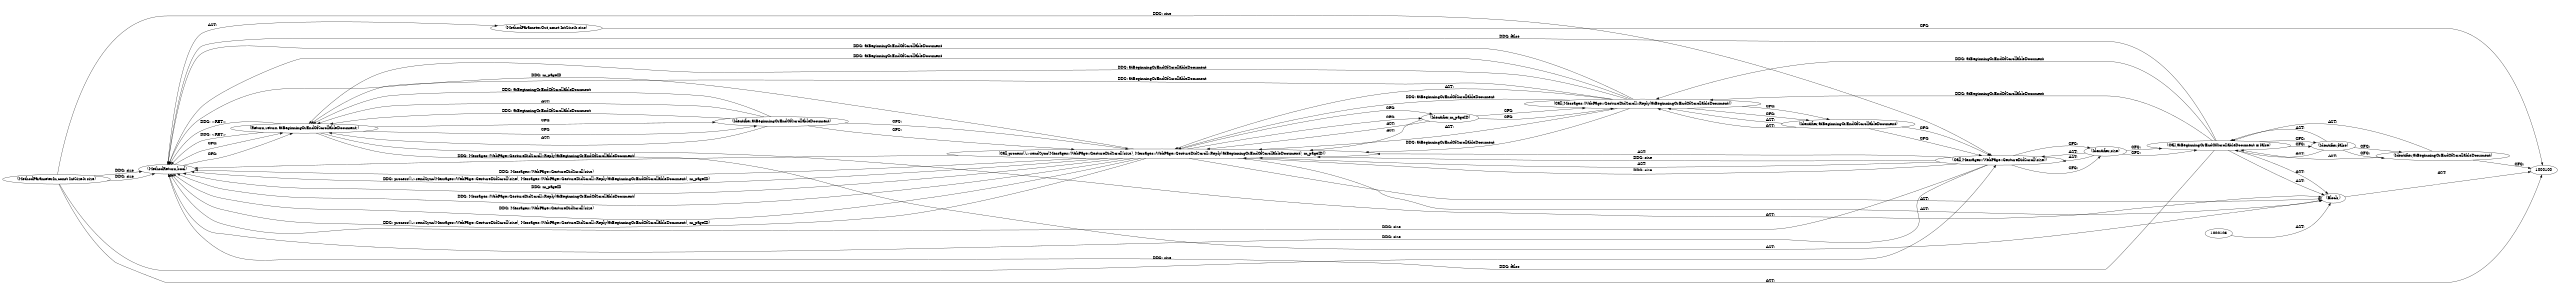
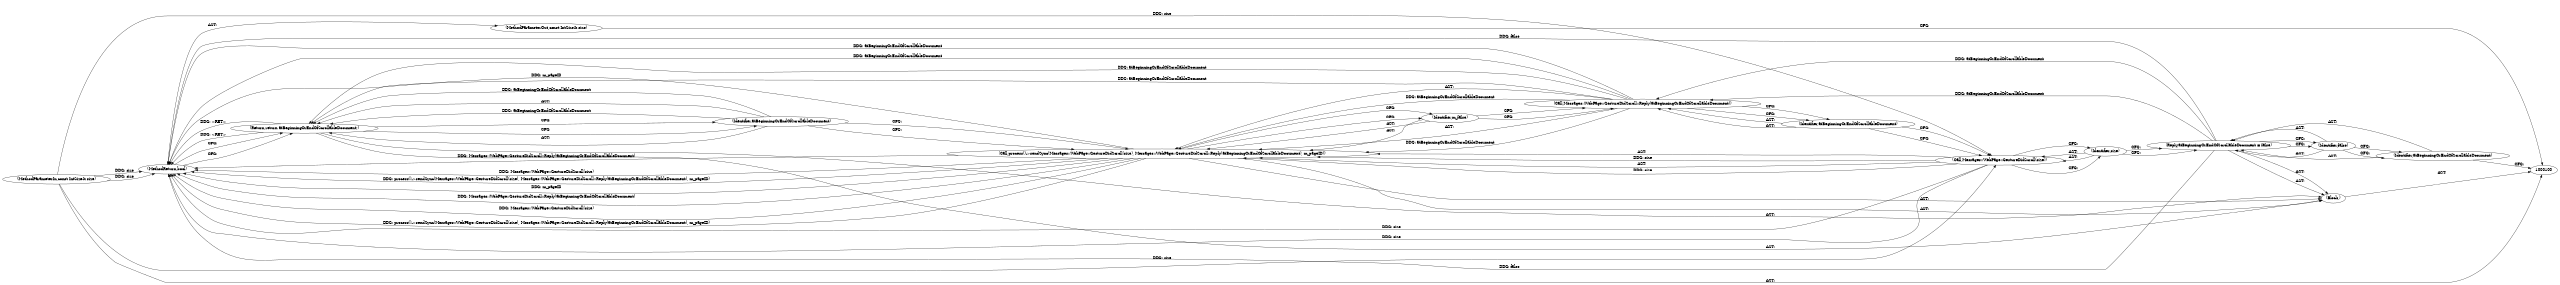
(1450, 118) -> (1450, 118)
(2219, 146) -> (2219, 146)
(2219, 233) -> none
